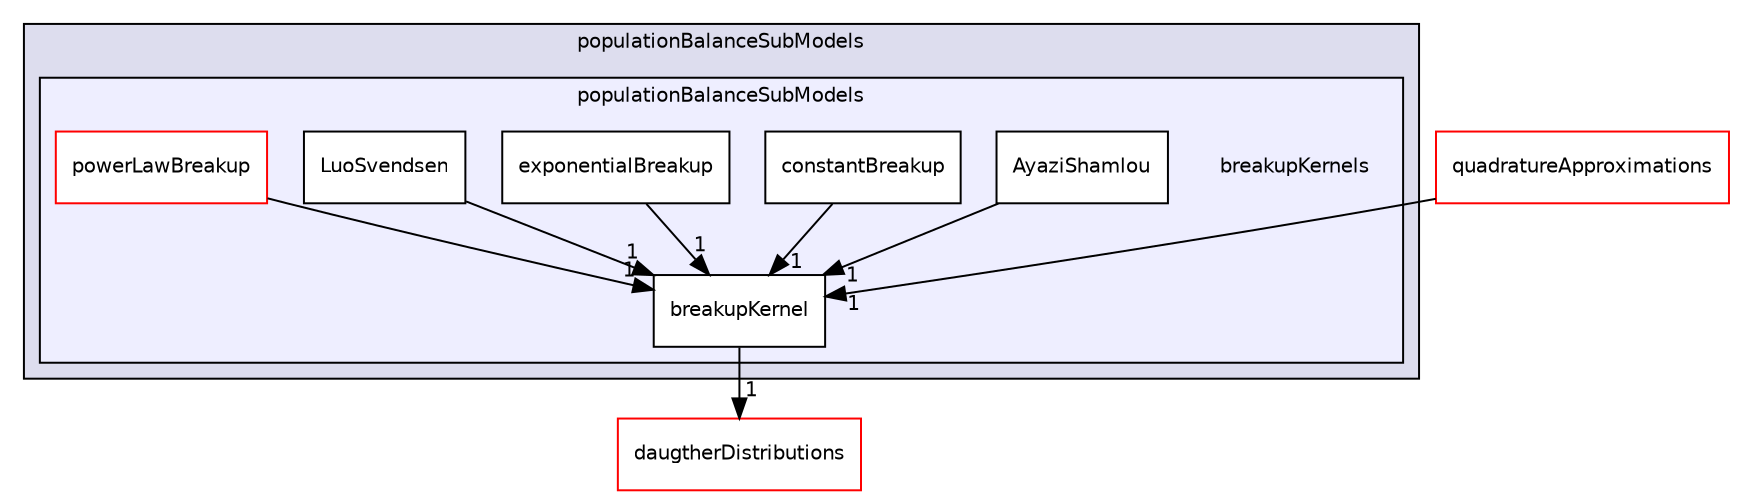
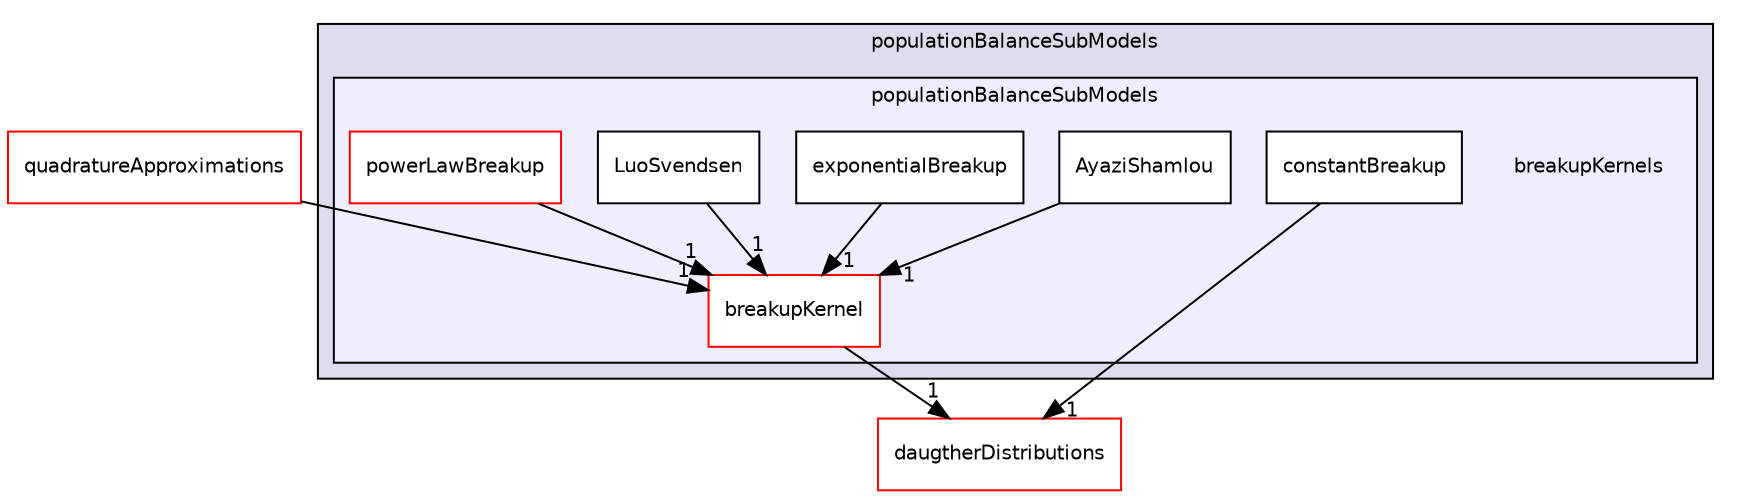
(808, 232) -> (1190, 304)
(739, 311) -> (794, 311)
